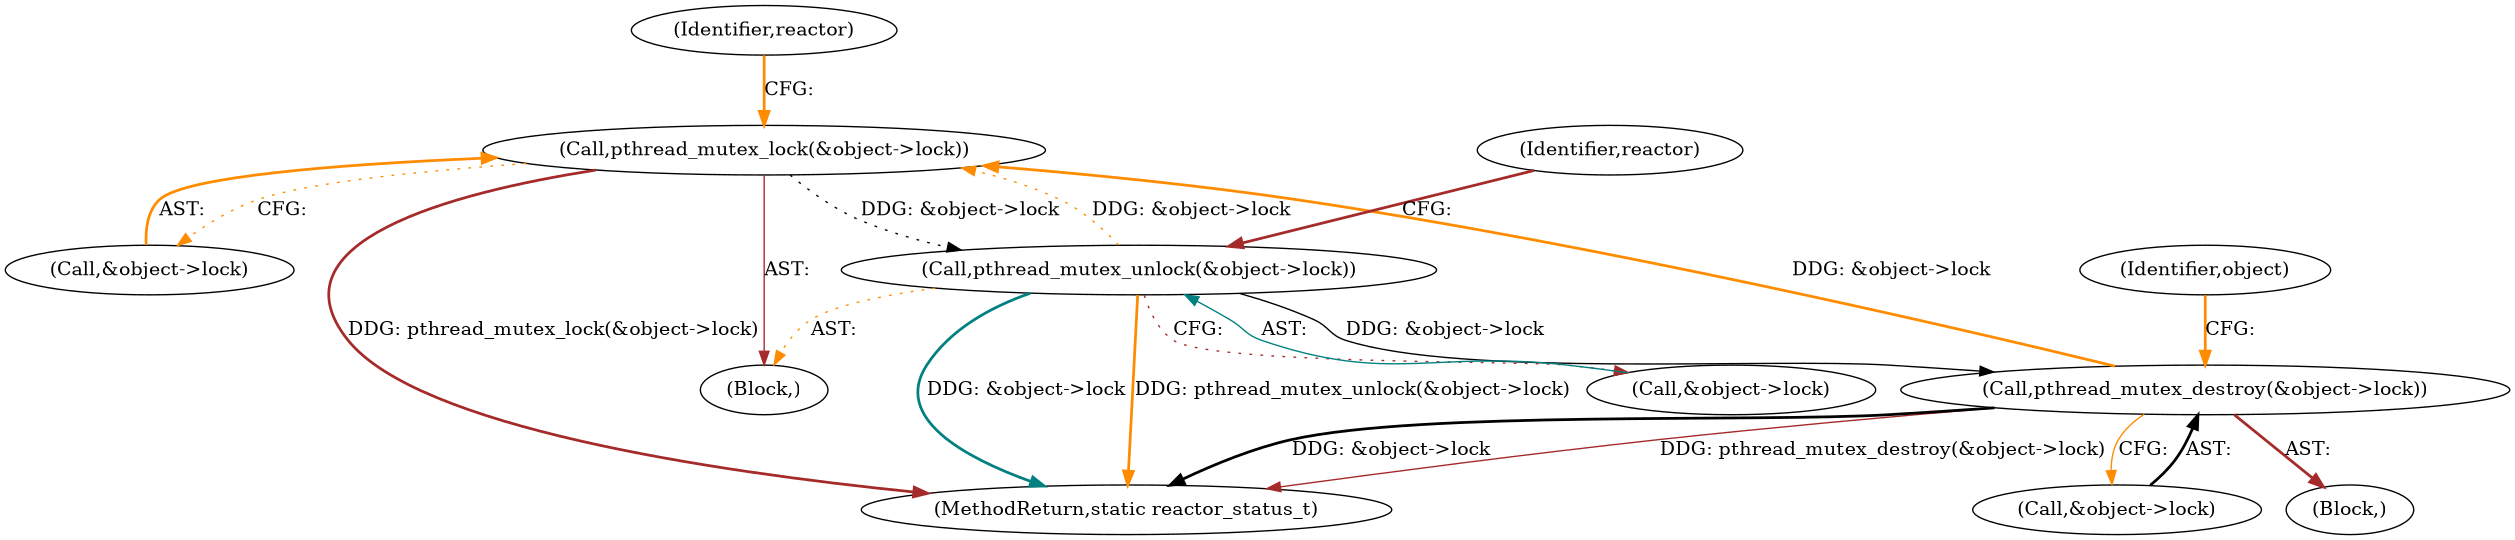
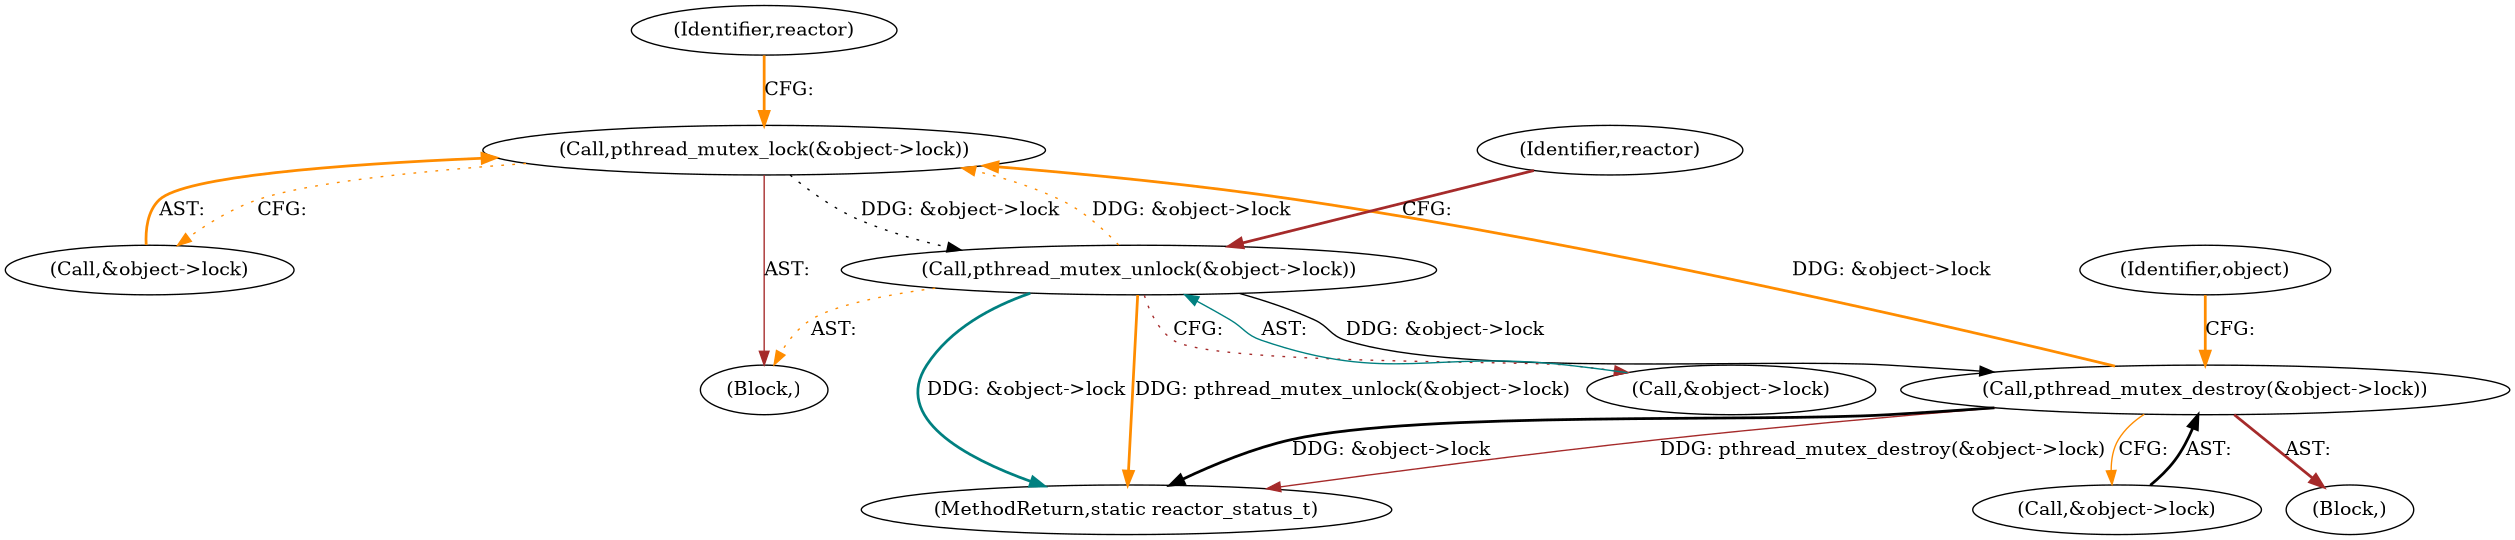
(447, 401) -> none
